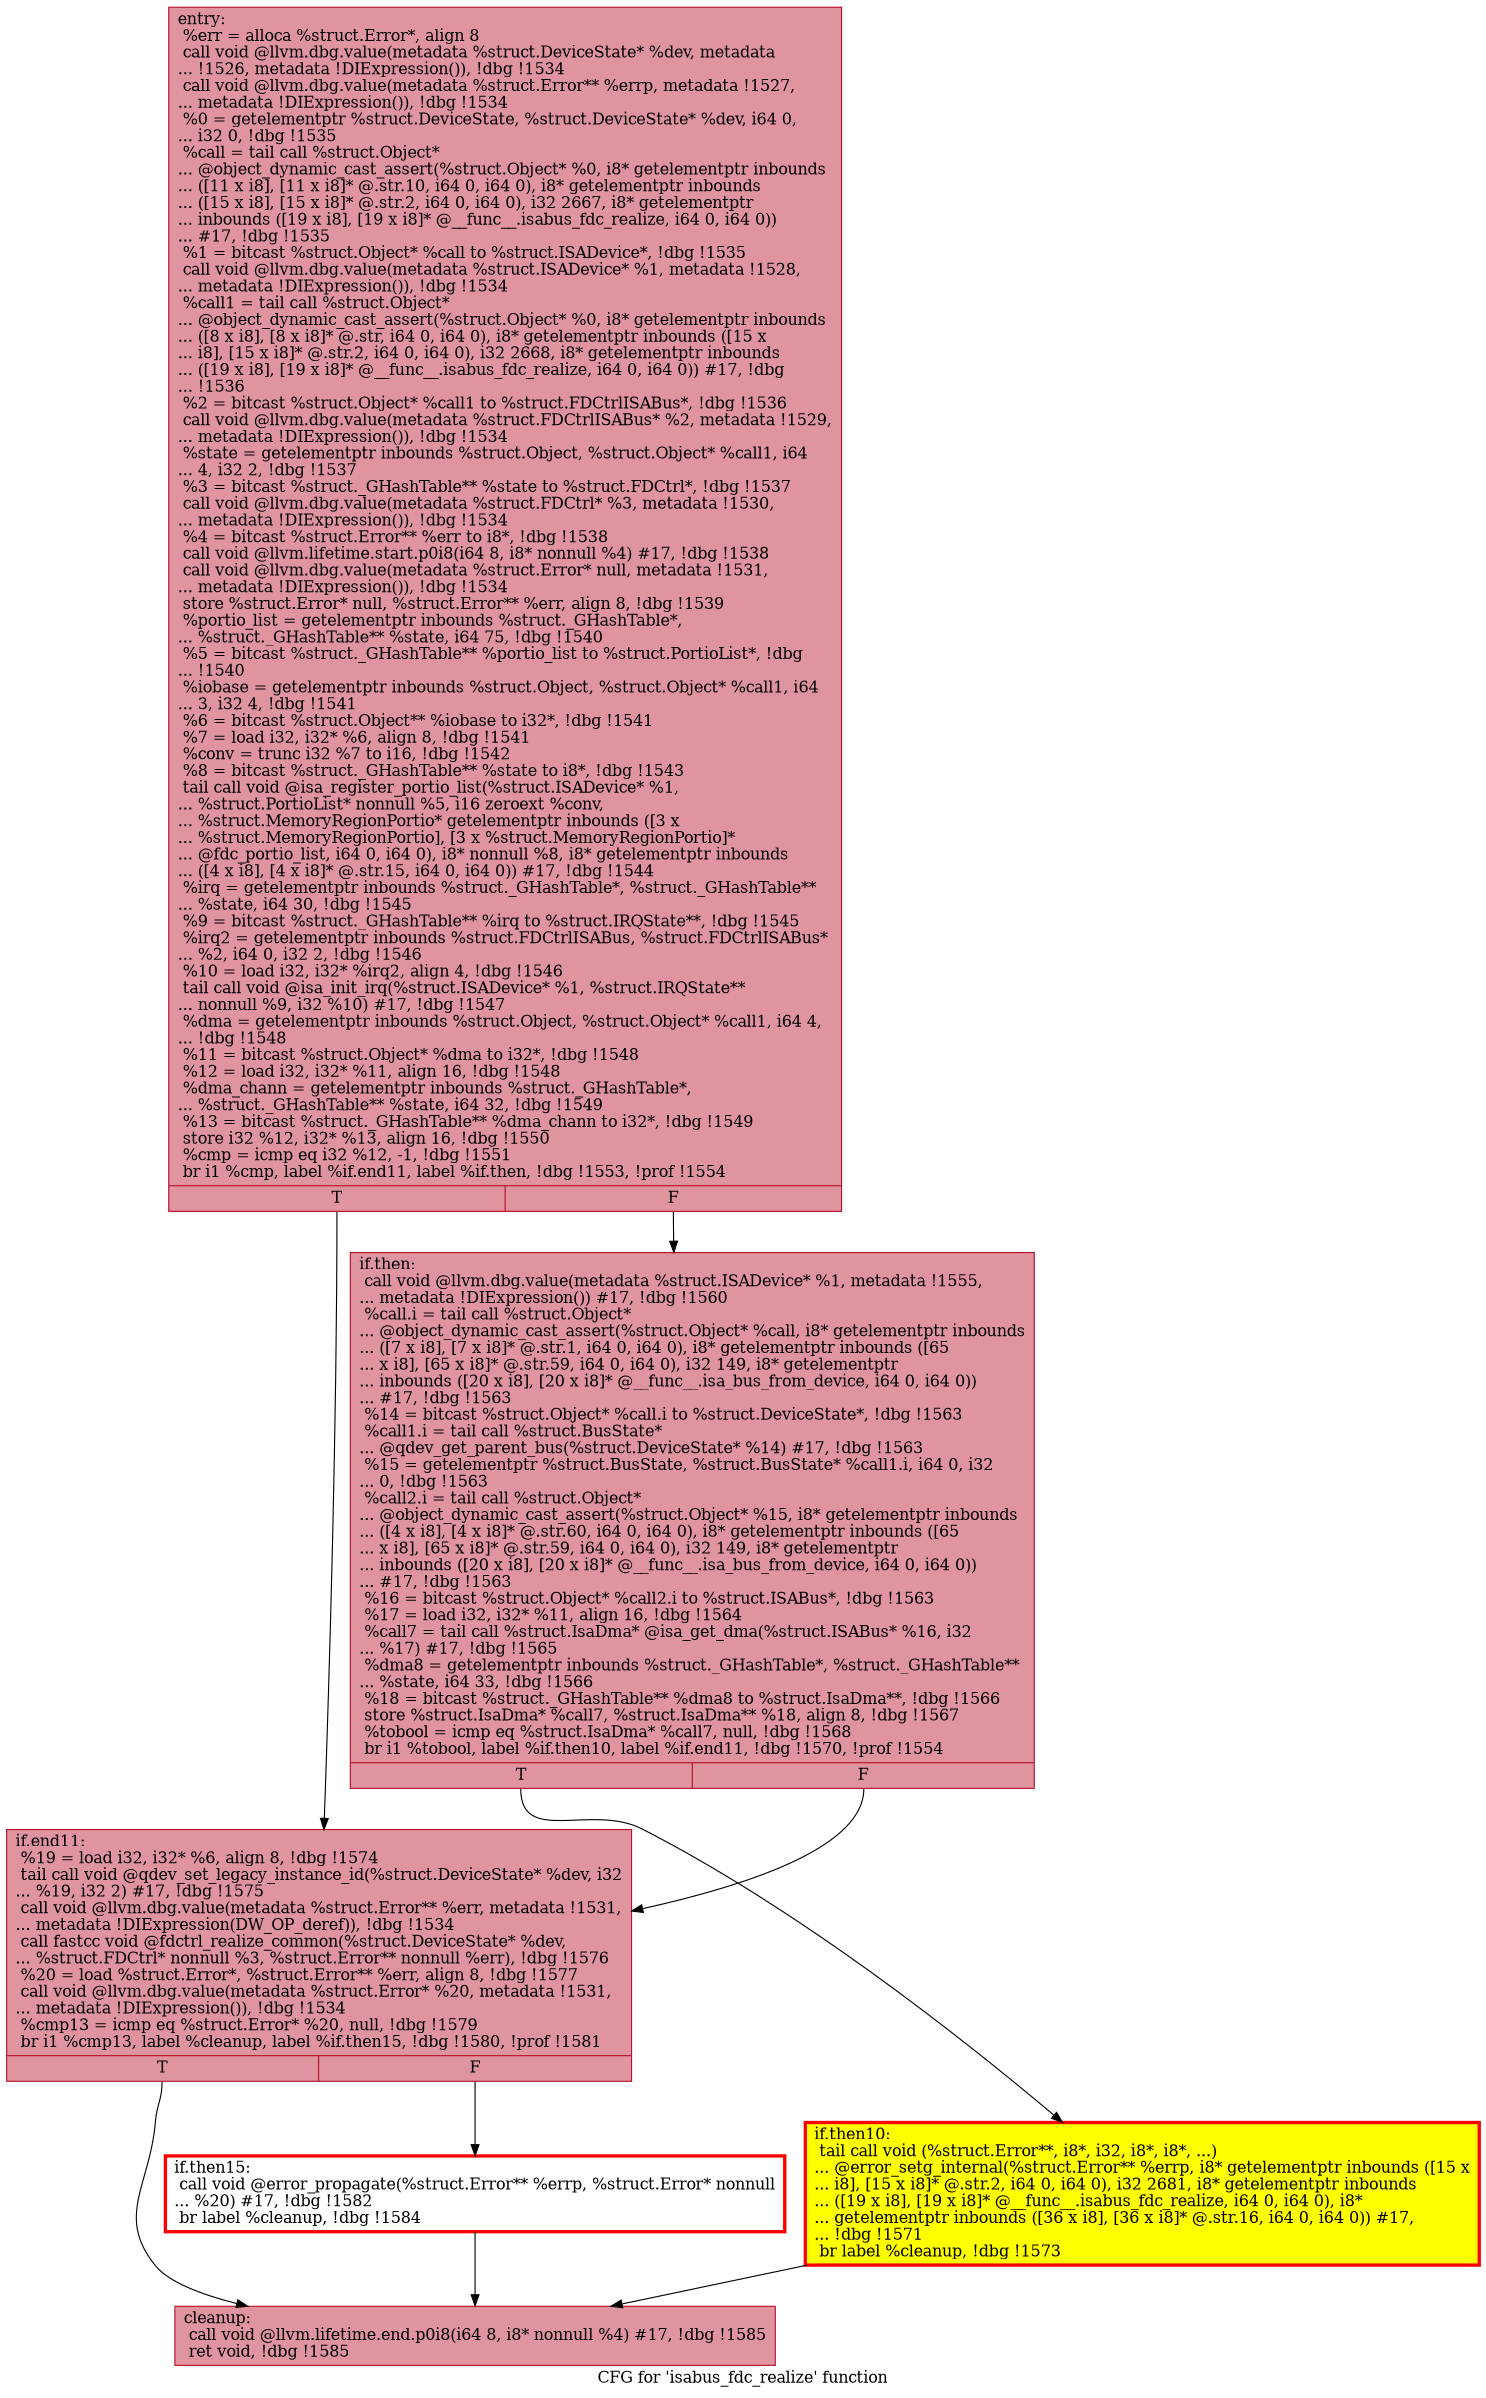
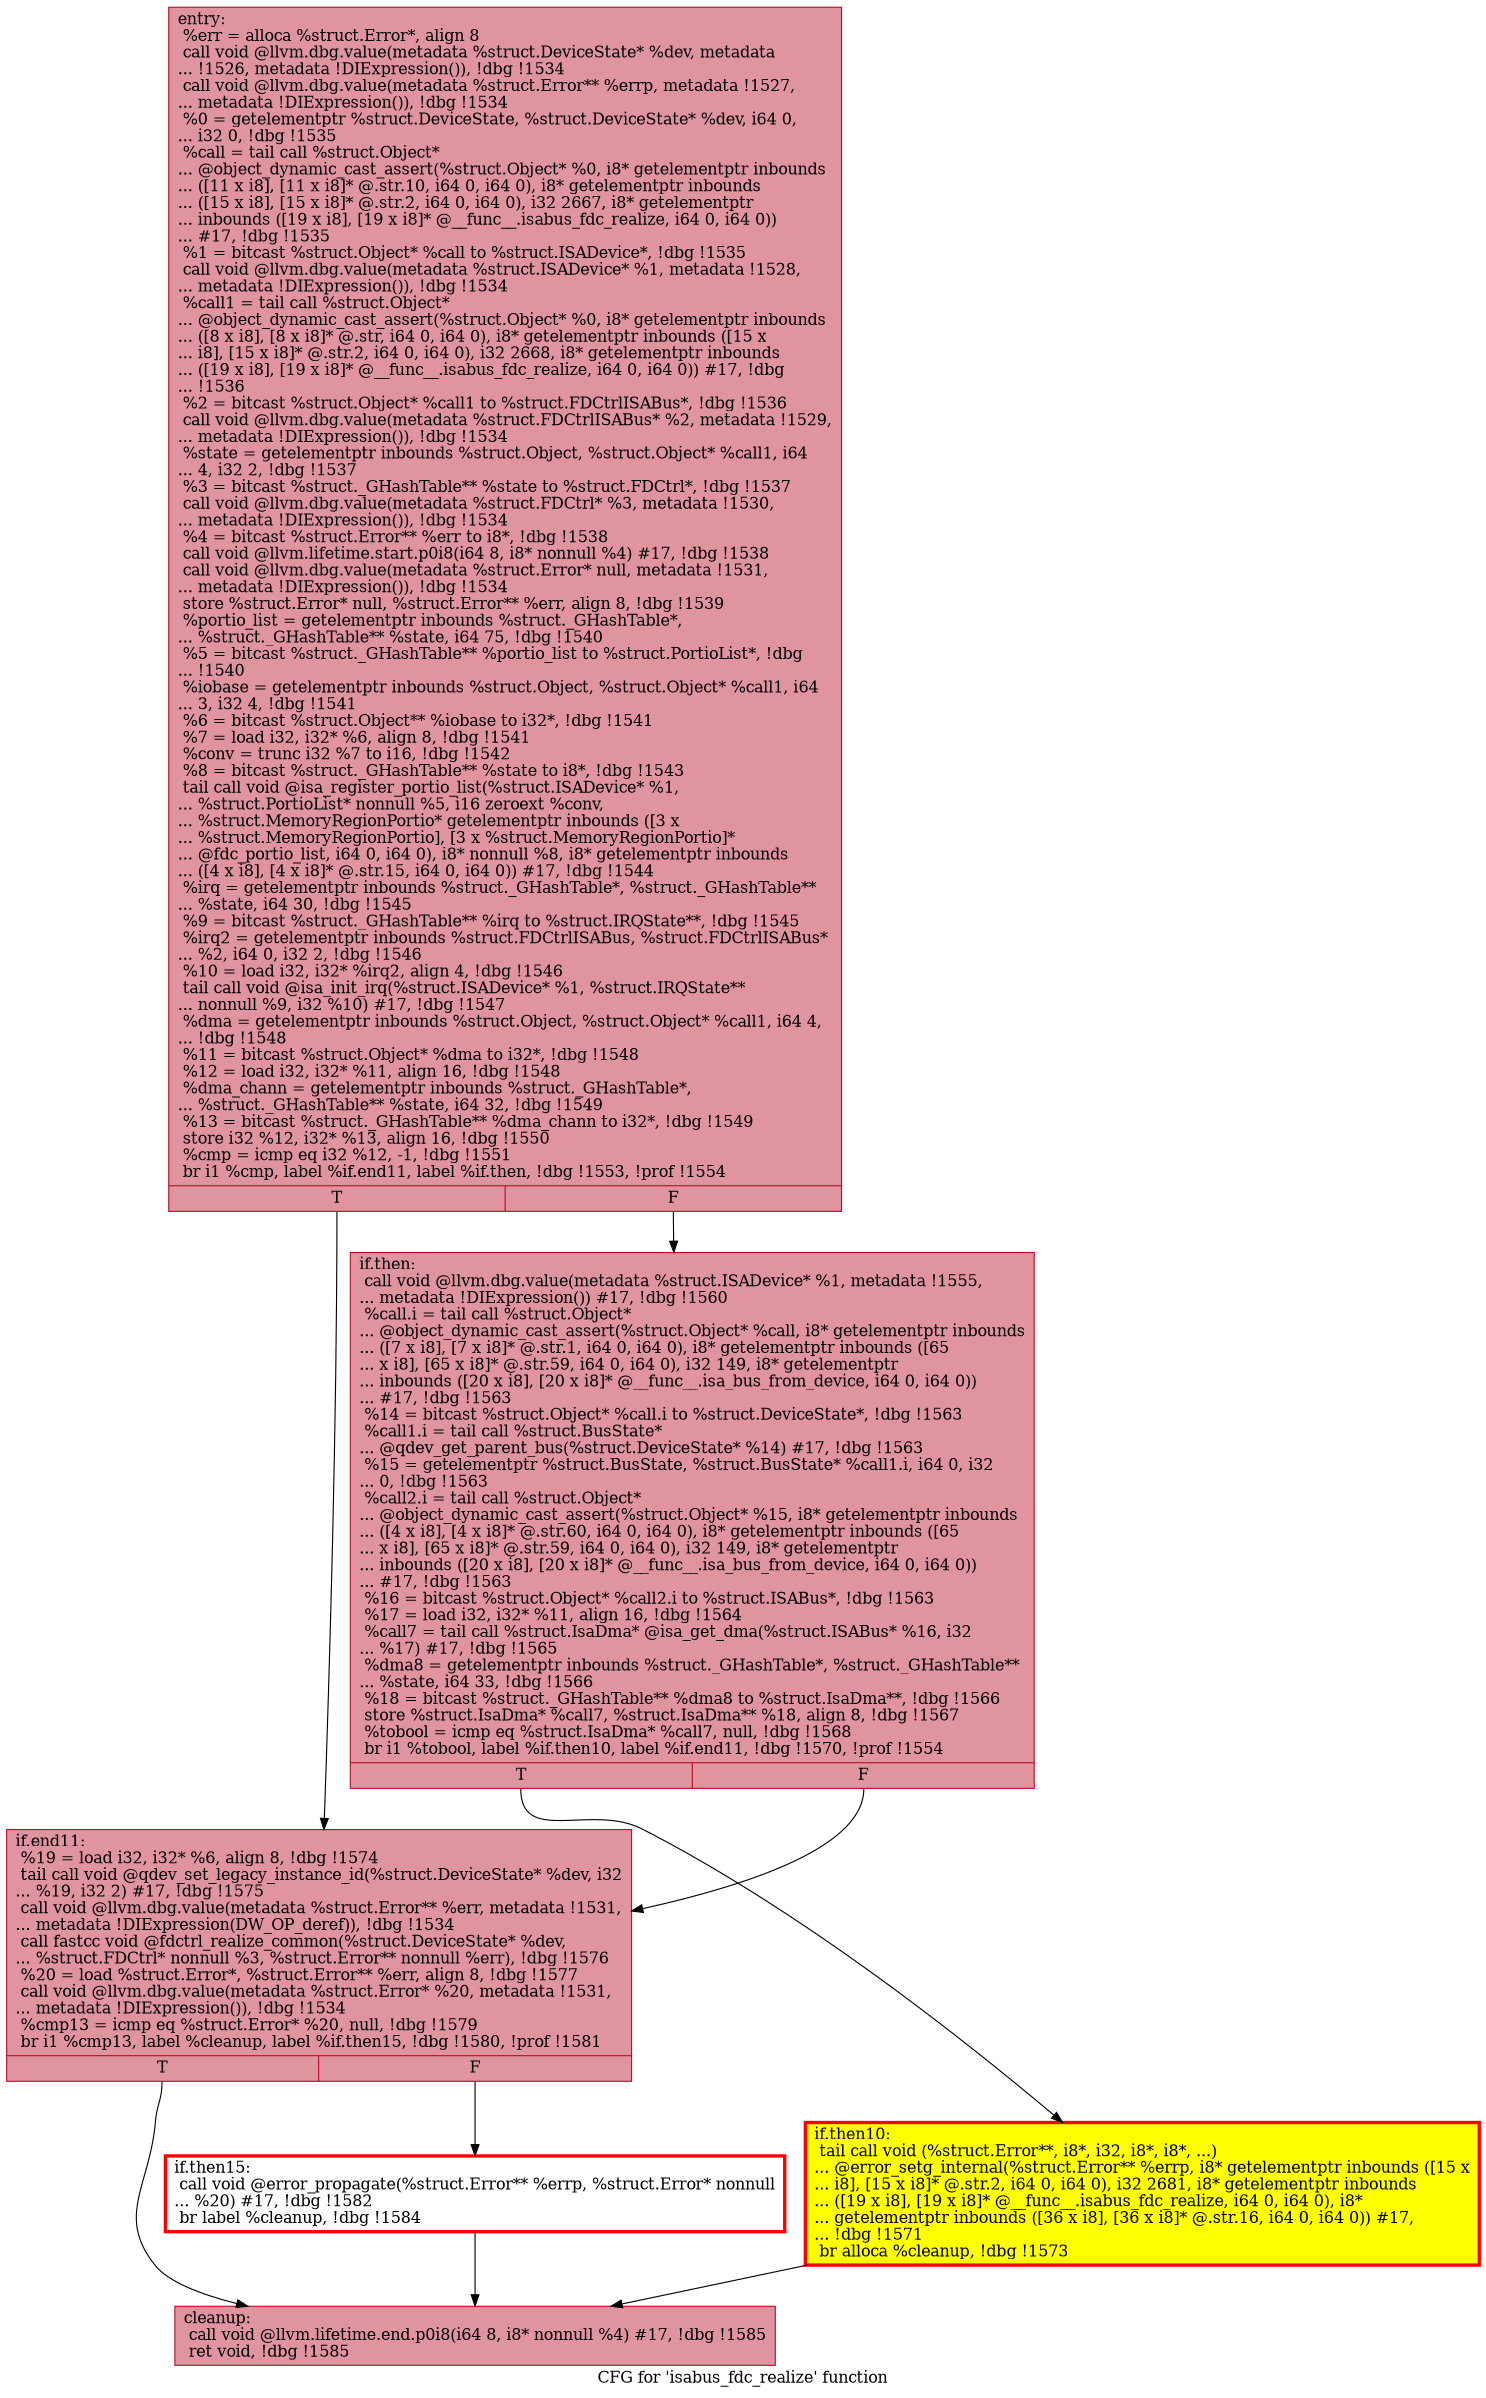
(938, 2252) -> (942, 2252)
